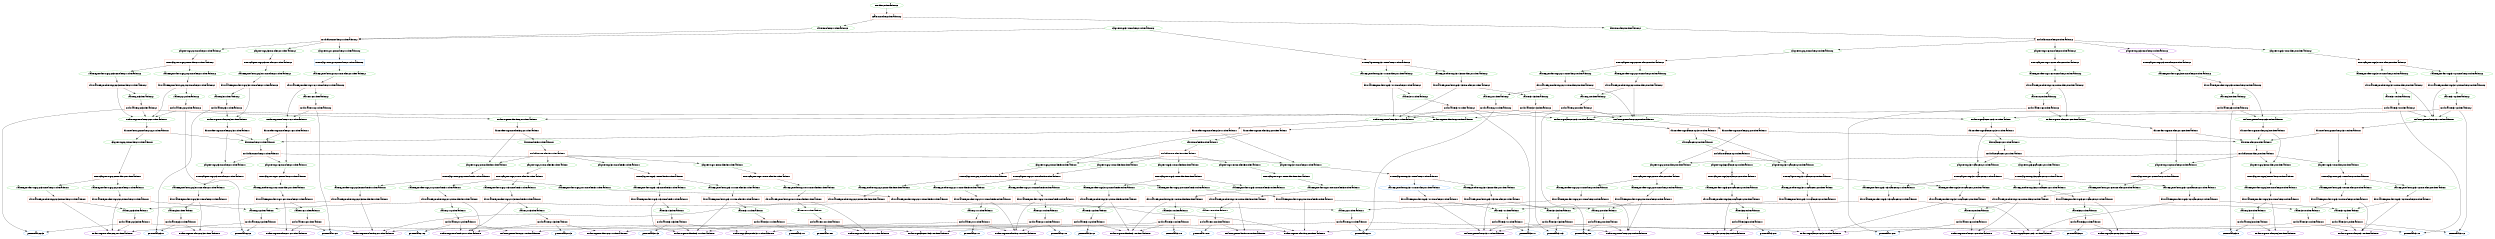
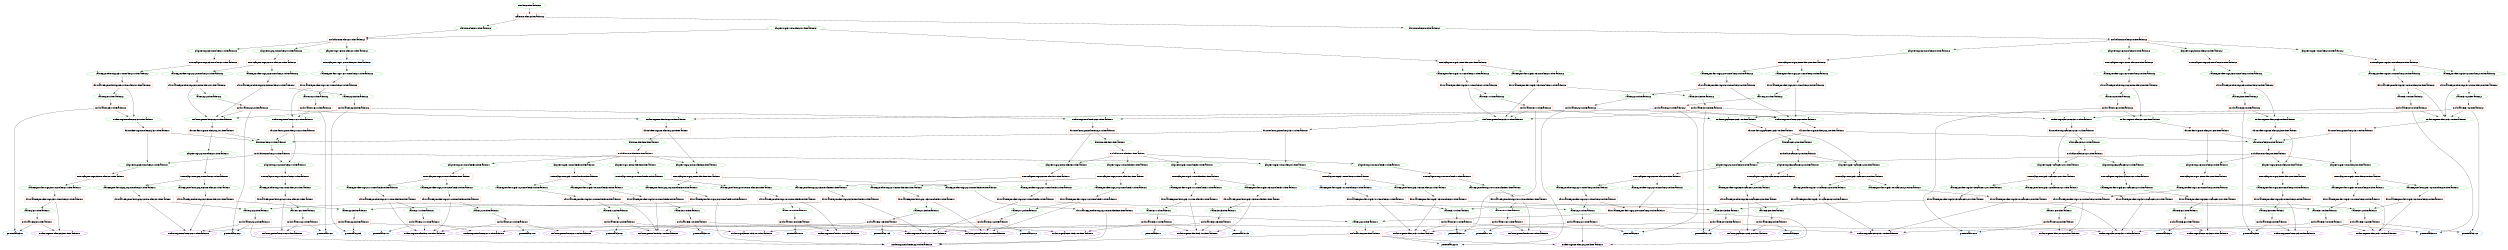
(2147, 51) -> (2202, 51)
(1625, 210) -> (1606, 203)
